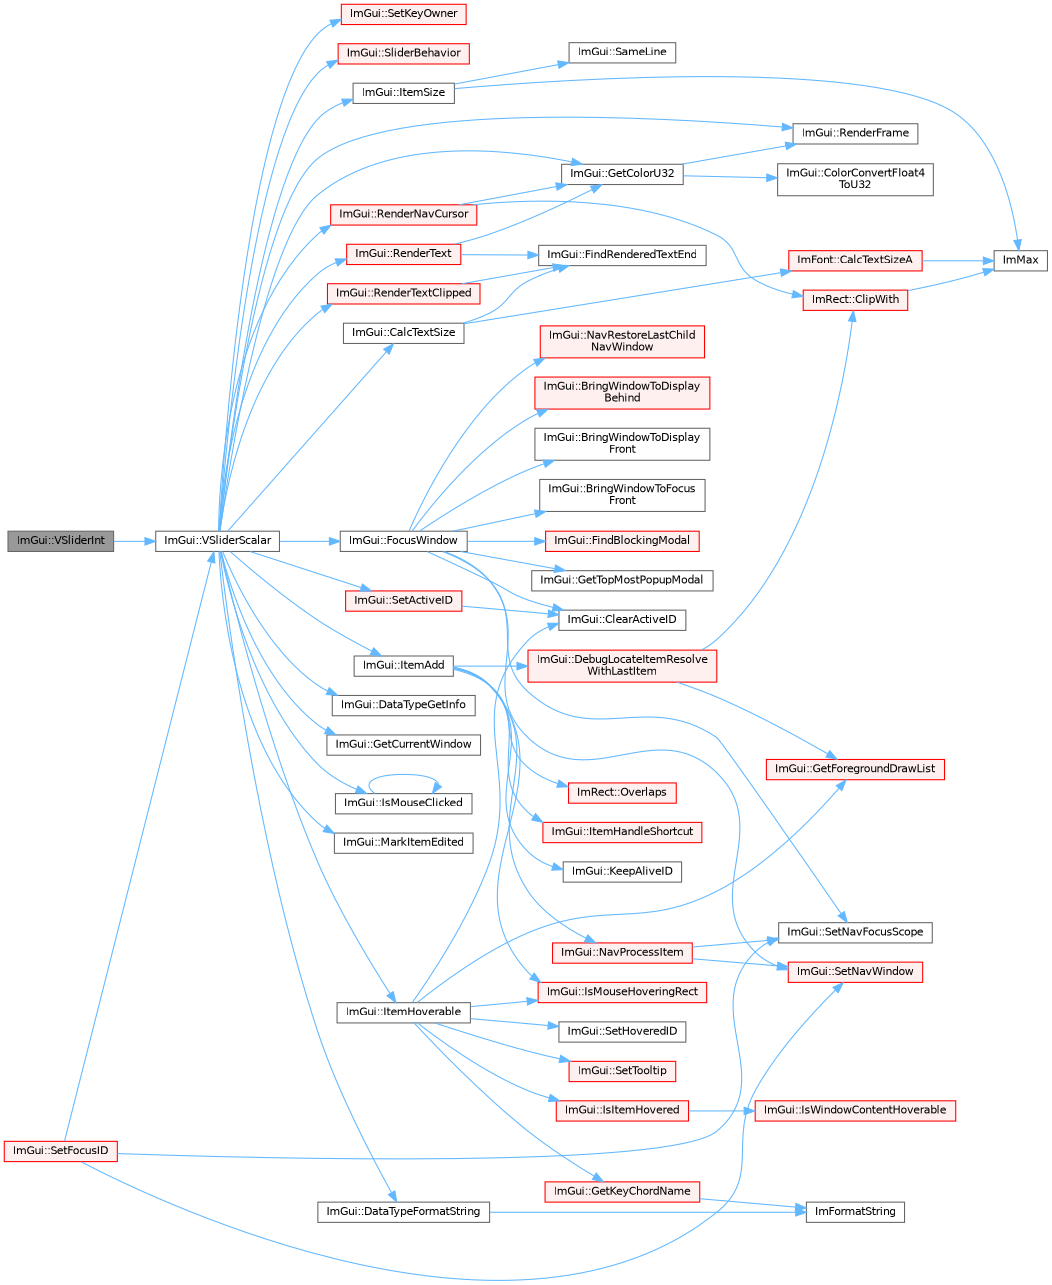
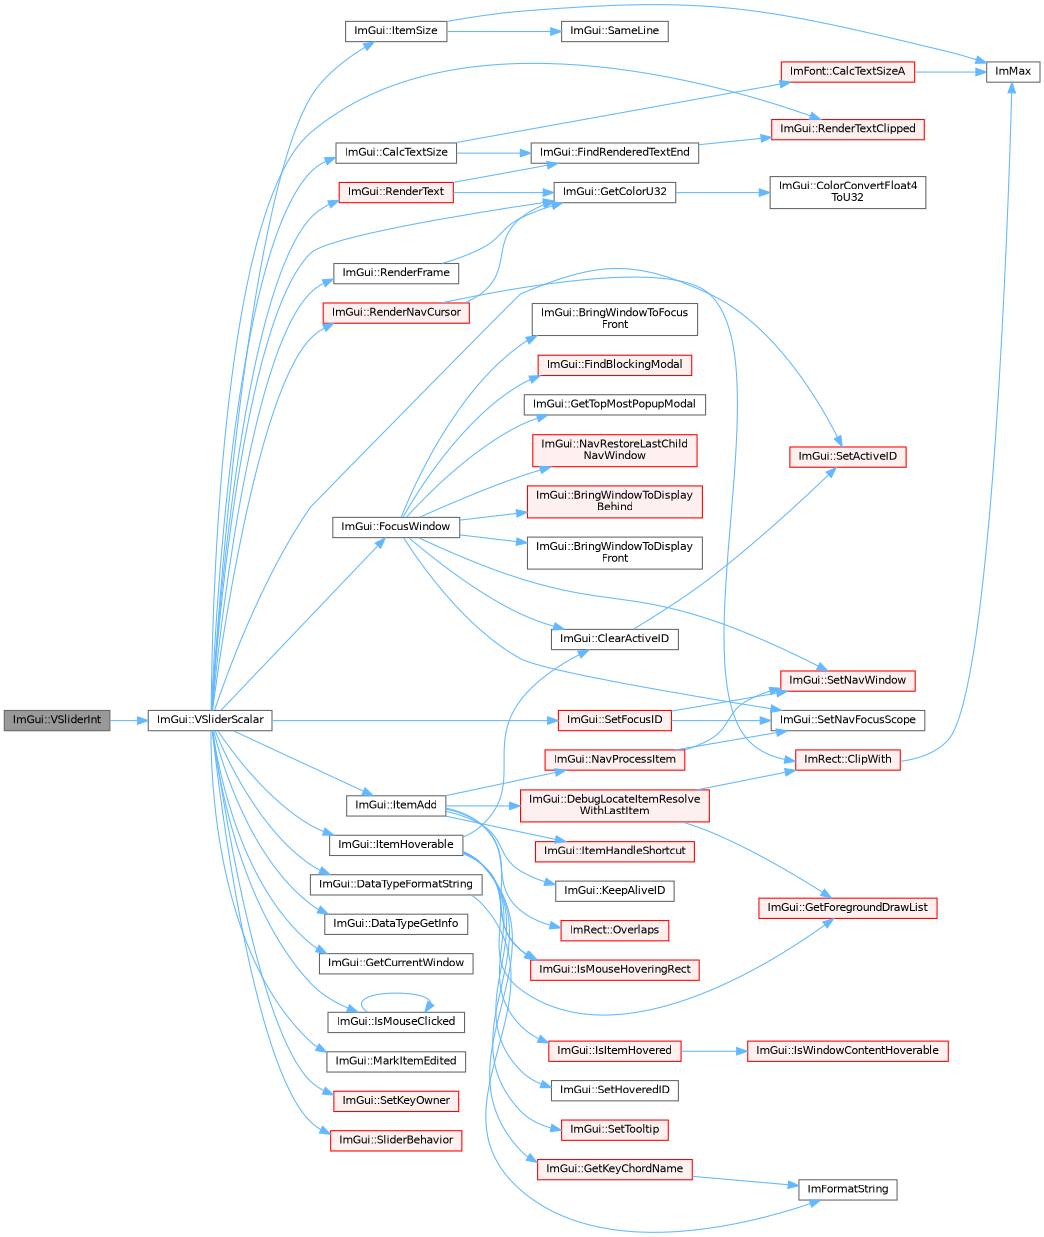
(734, 155) -> (498, 236)
(508, 276) -> (730, 142)
(496, 609) -> (735, 558)
(138, 852) -> (410, 721)
